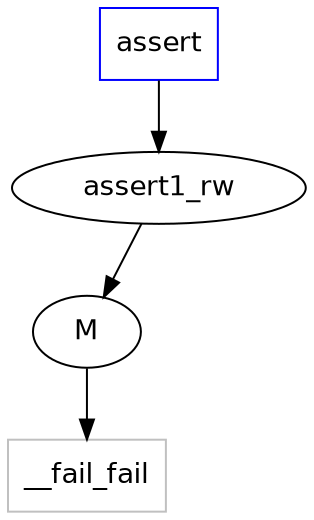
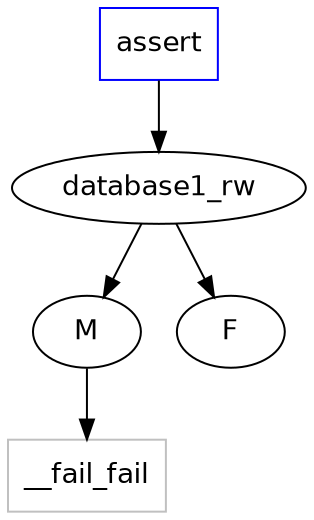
(159, 188) -> (159, 188)
none -> (231, 332)
